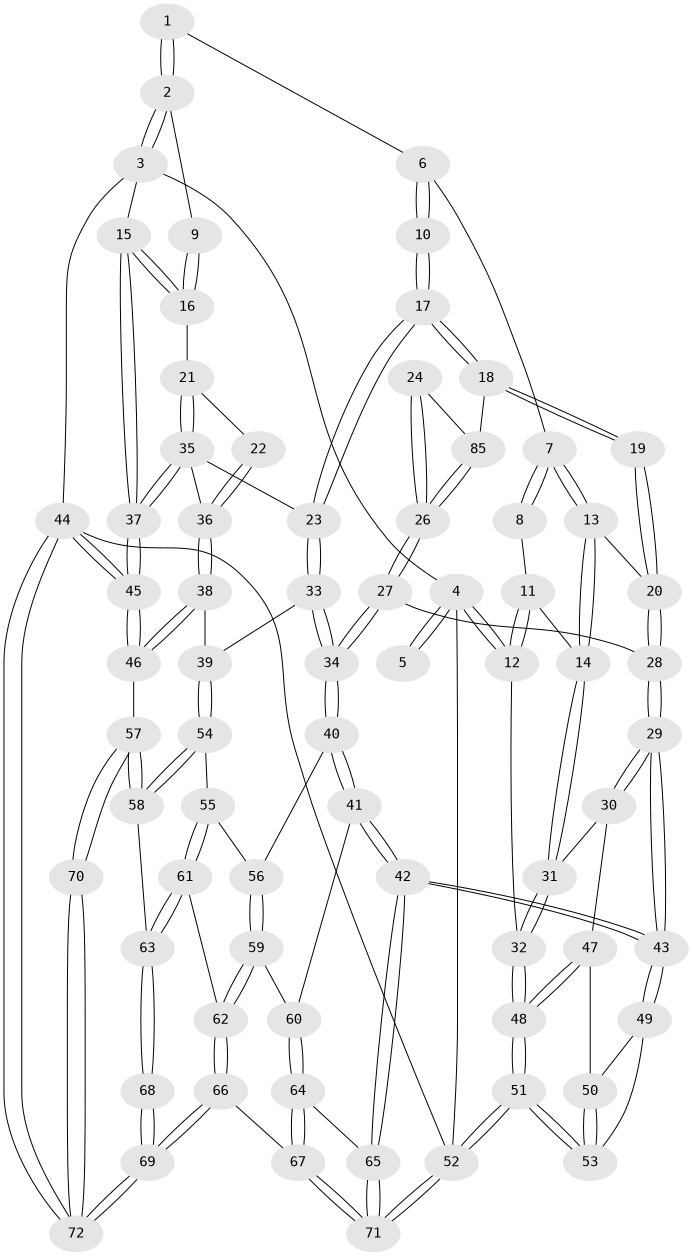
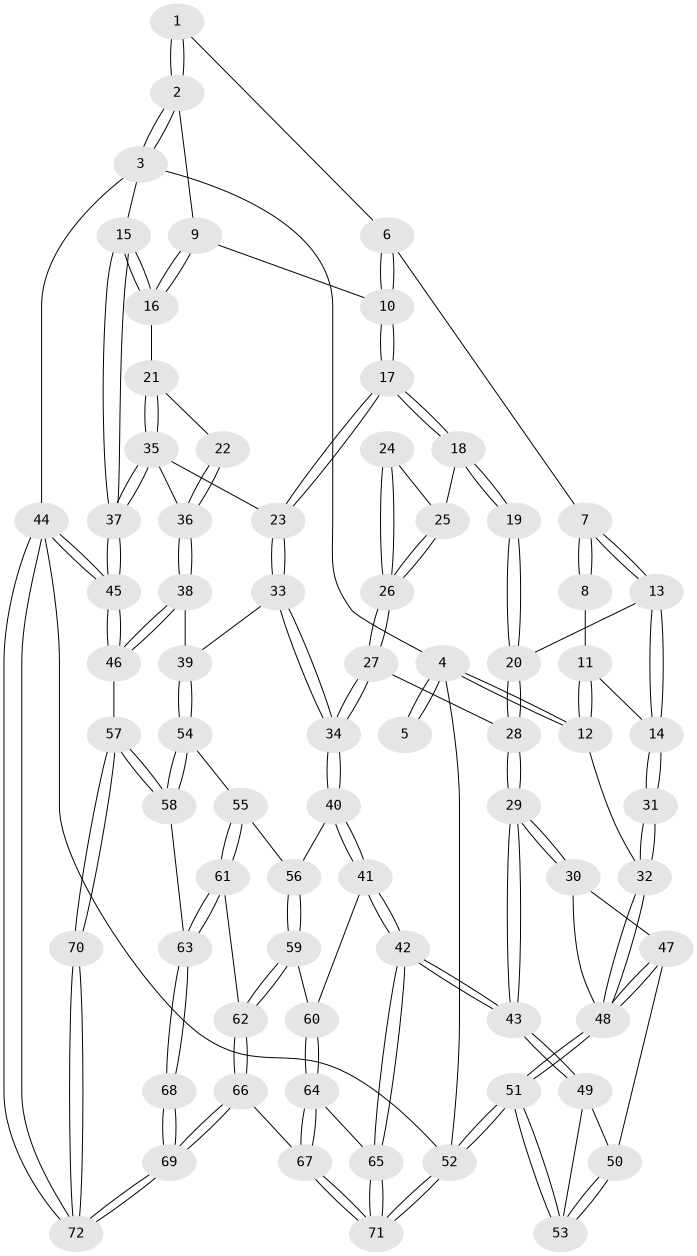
none -> (291, 271)
(478, 450) -> (443, 521)
(579, 842) -> (577, 951)
